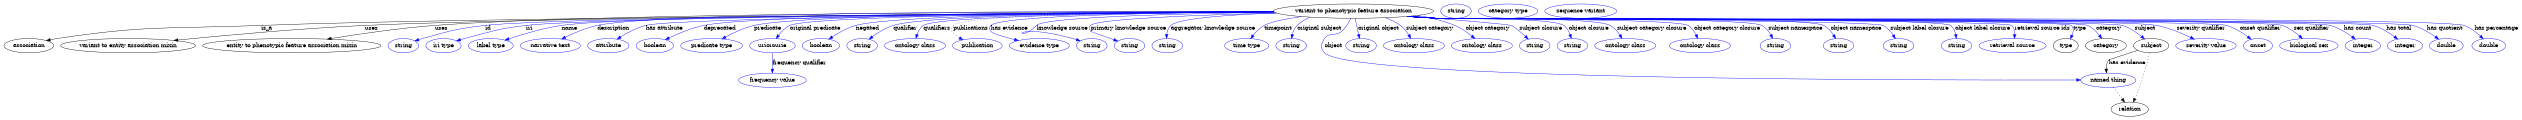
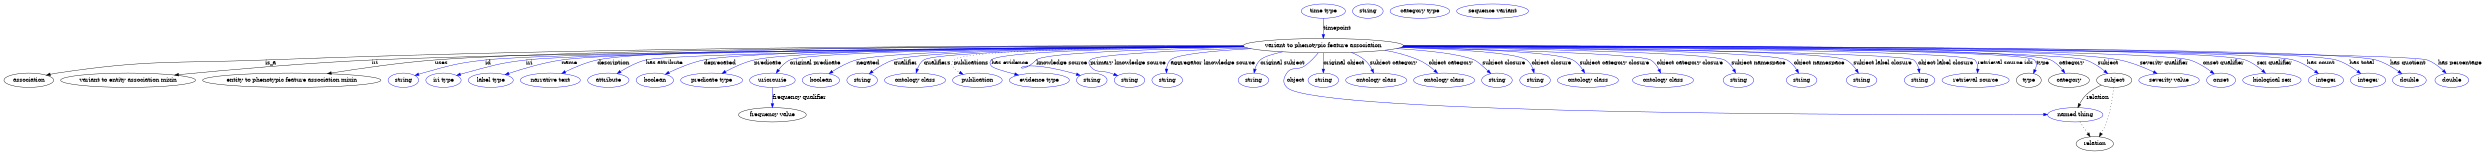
(1275, 21) -> (1323, 26)
(371, 28) -> (375, 63)
(2127, 63) -> (2098, 98)
(772, 80) -> (772, 115)
